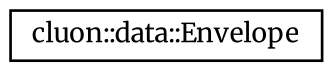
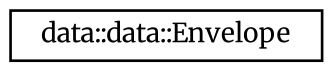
(166, 36) -> (166, 36)
